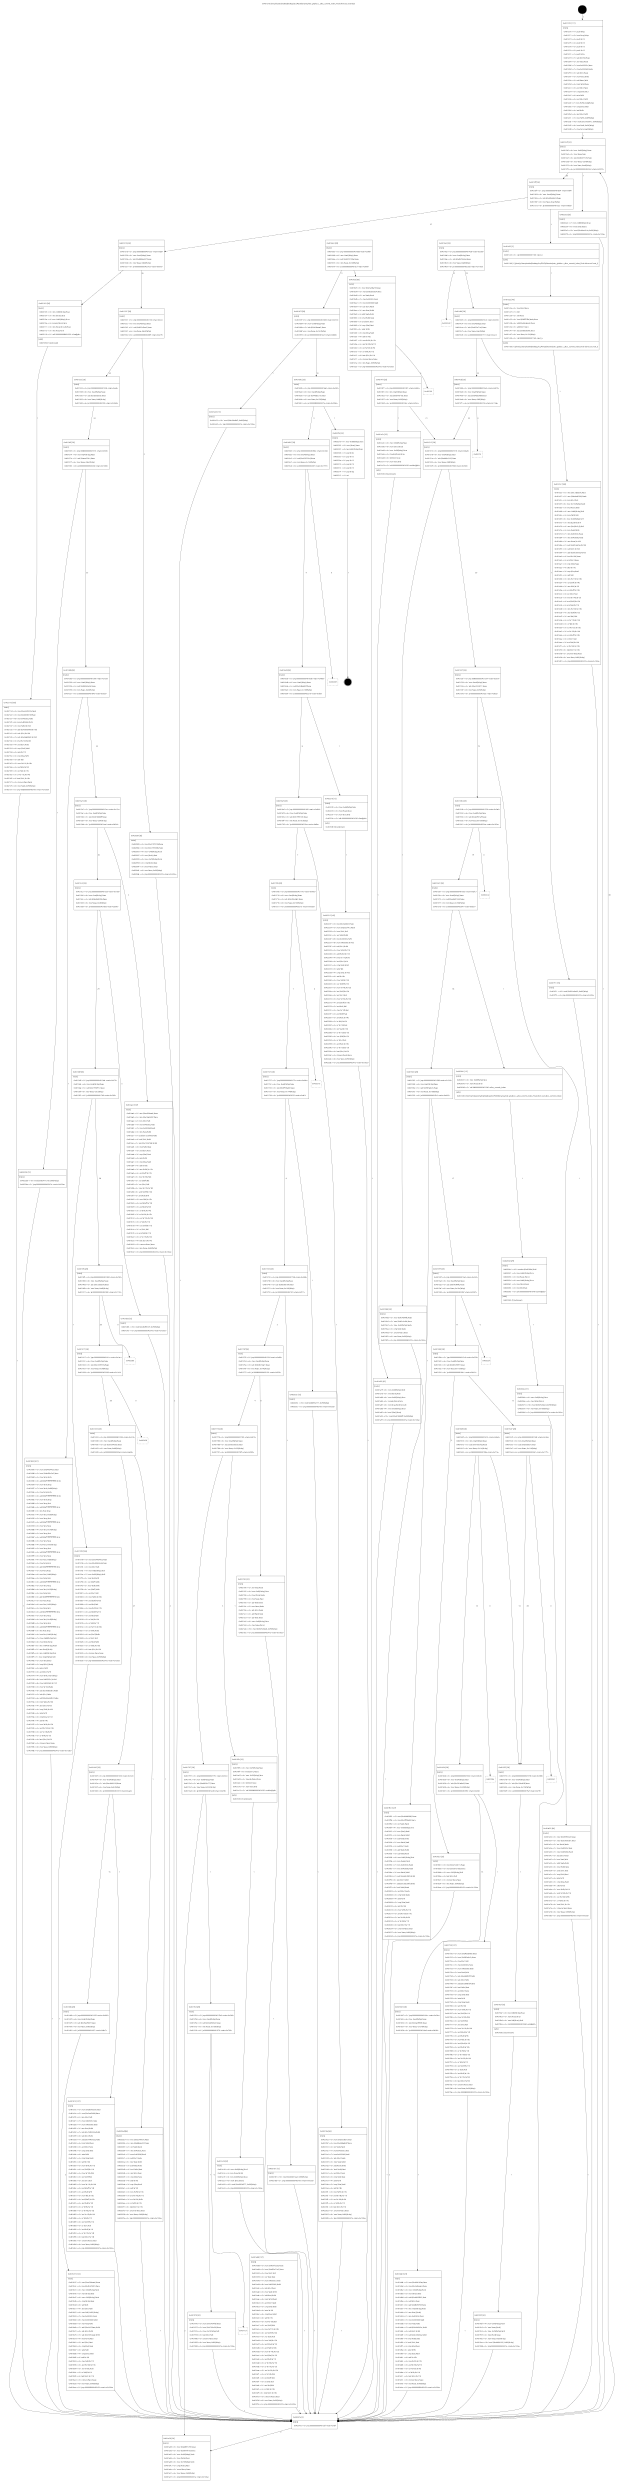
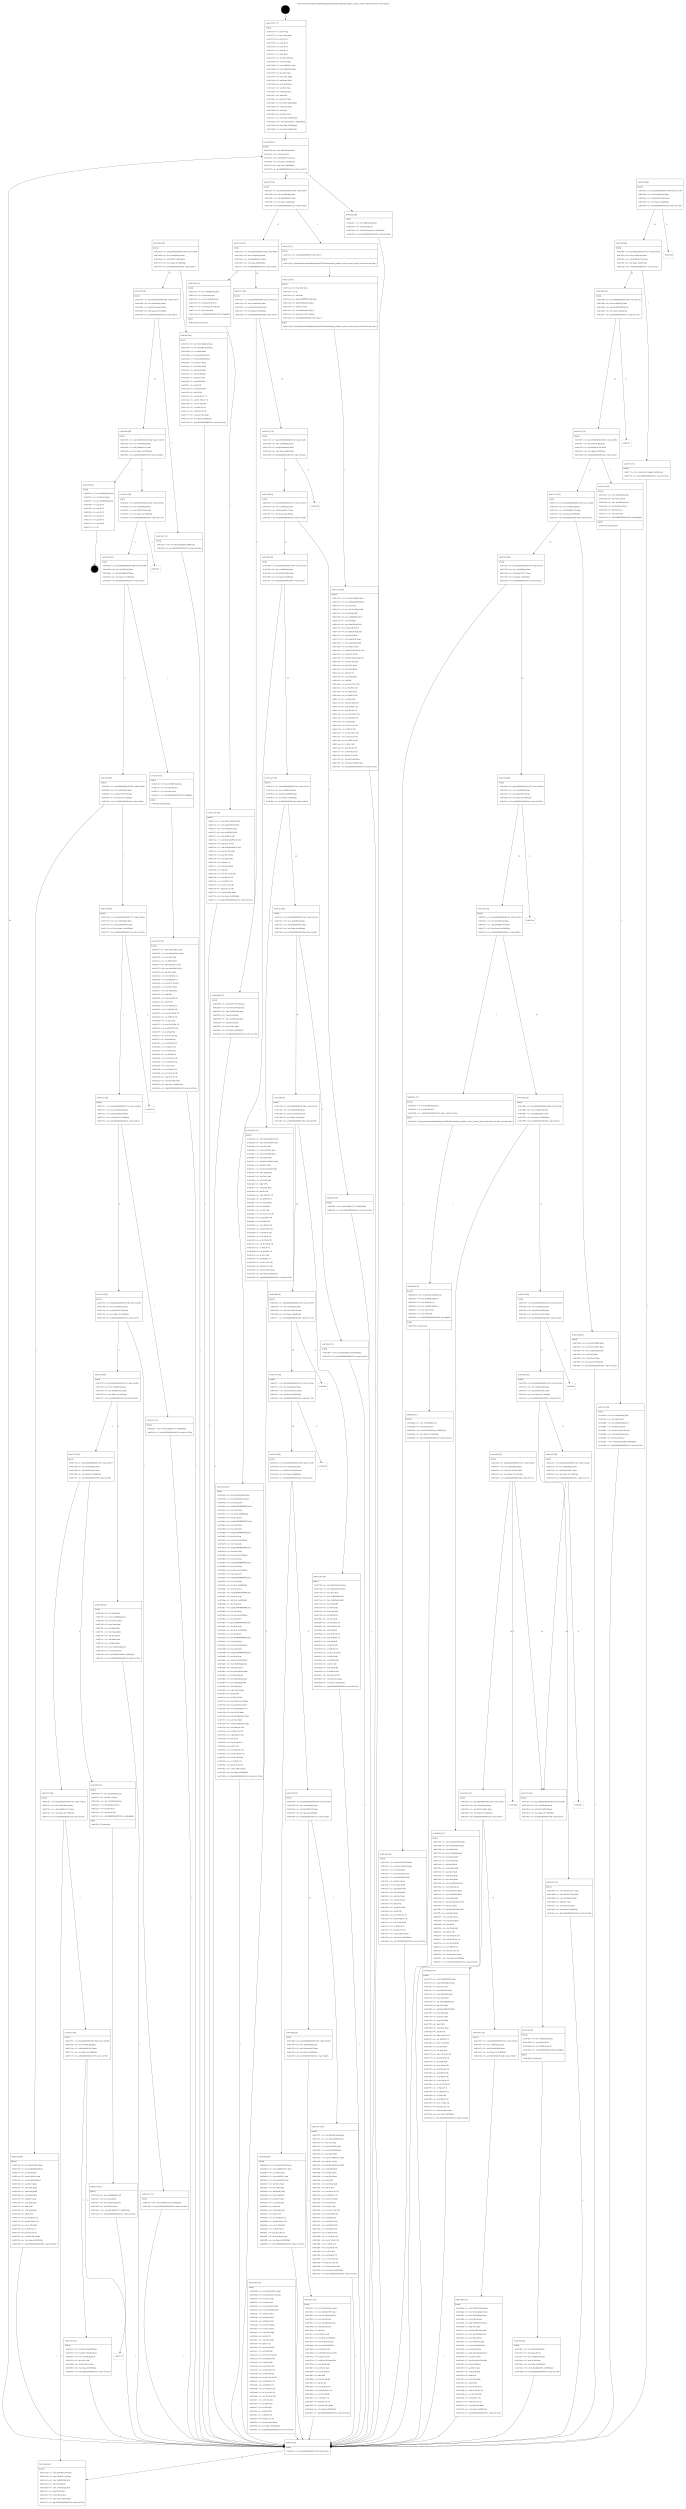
(413, 364) -> (307, 479)
(462, 422) -> (607, 373)
